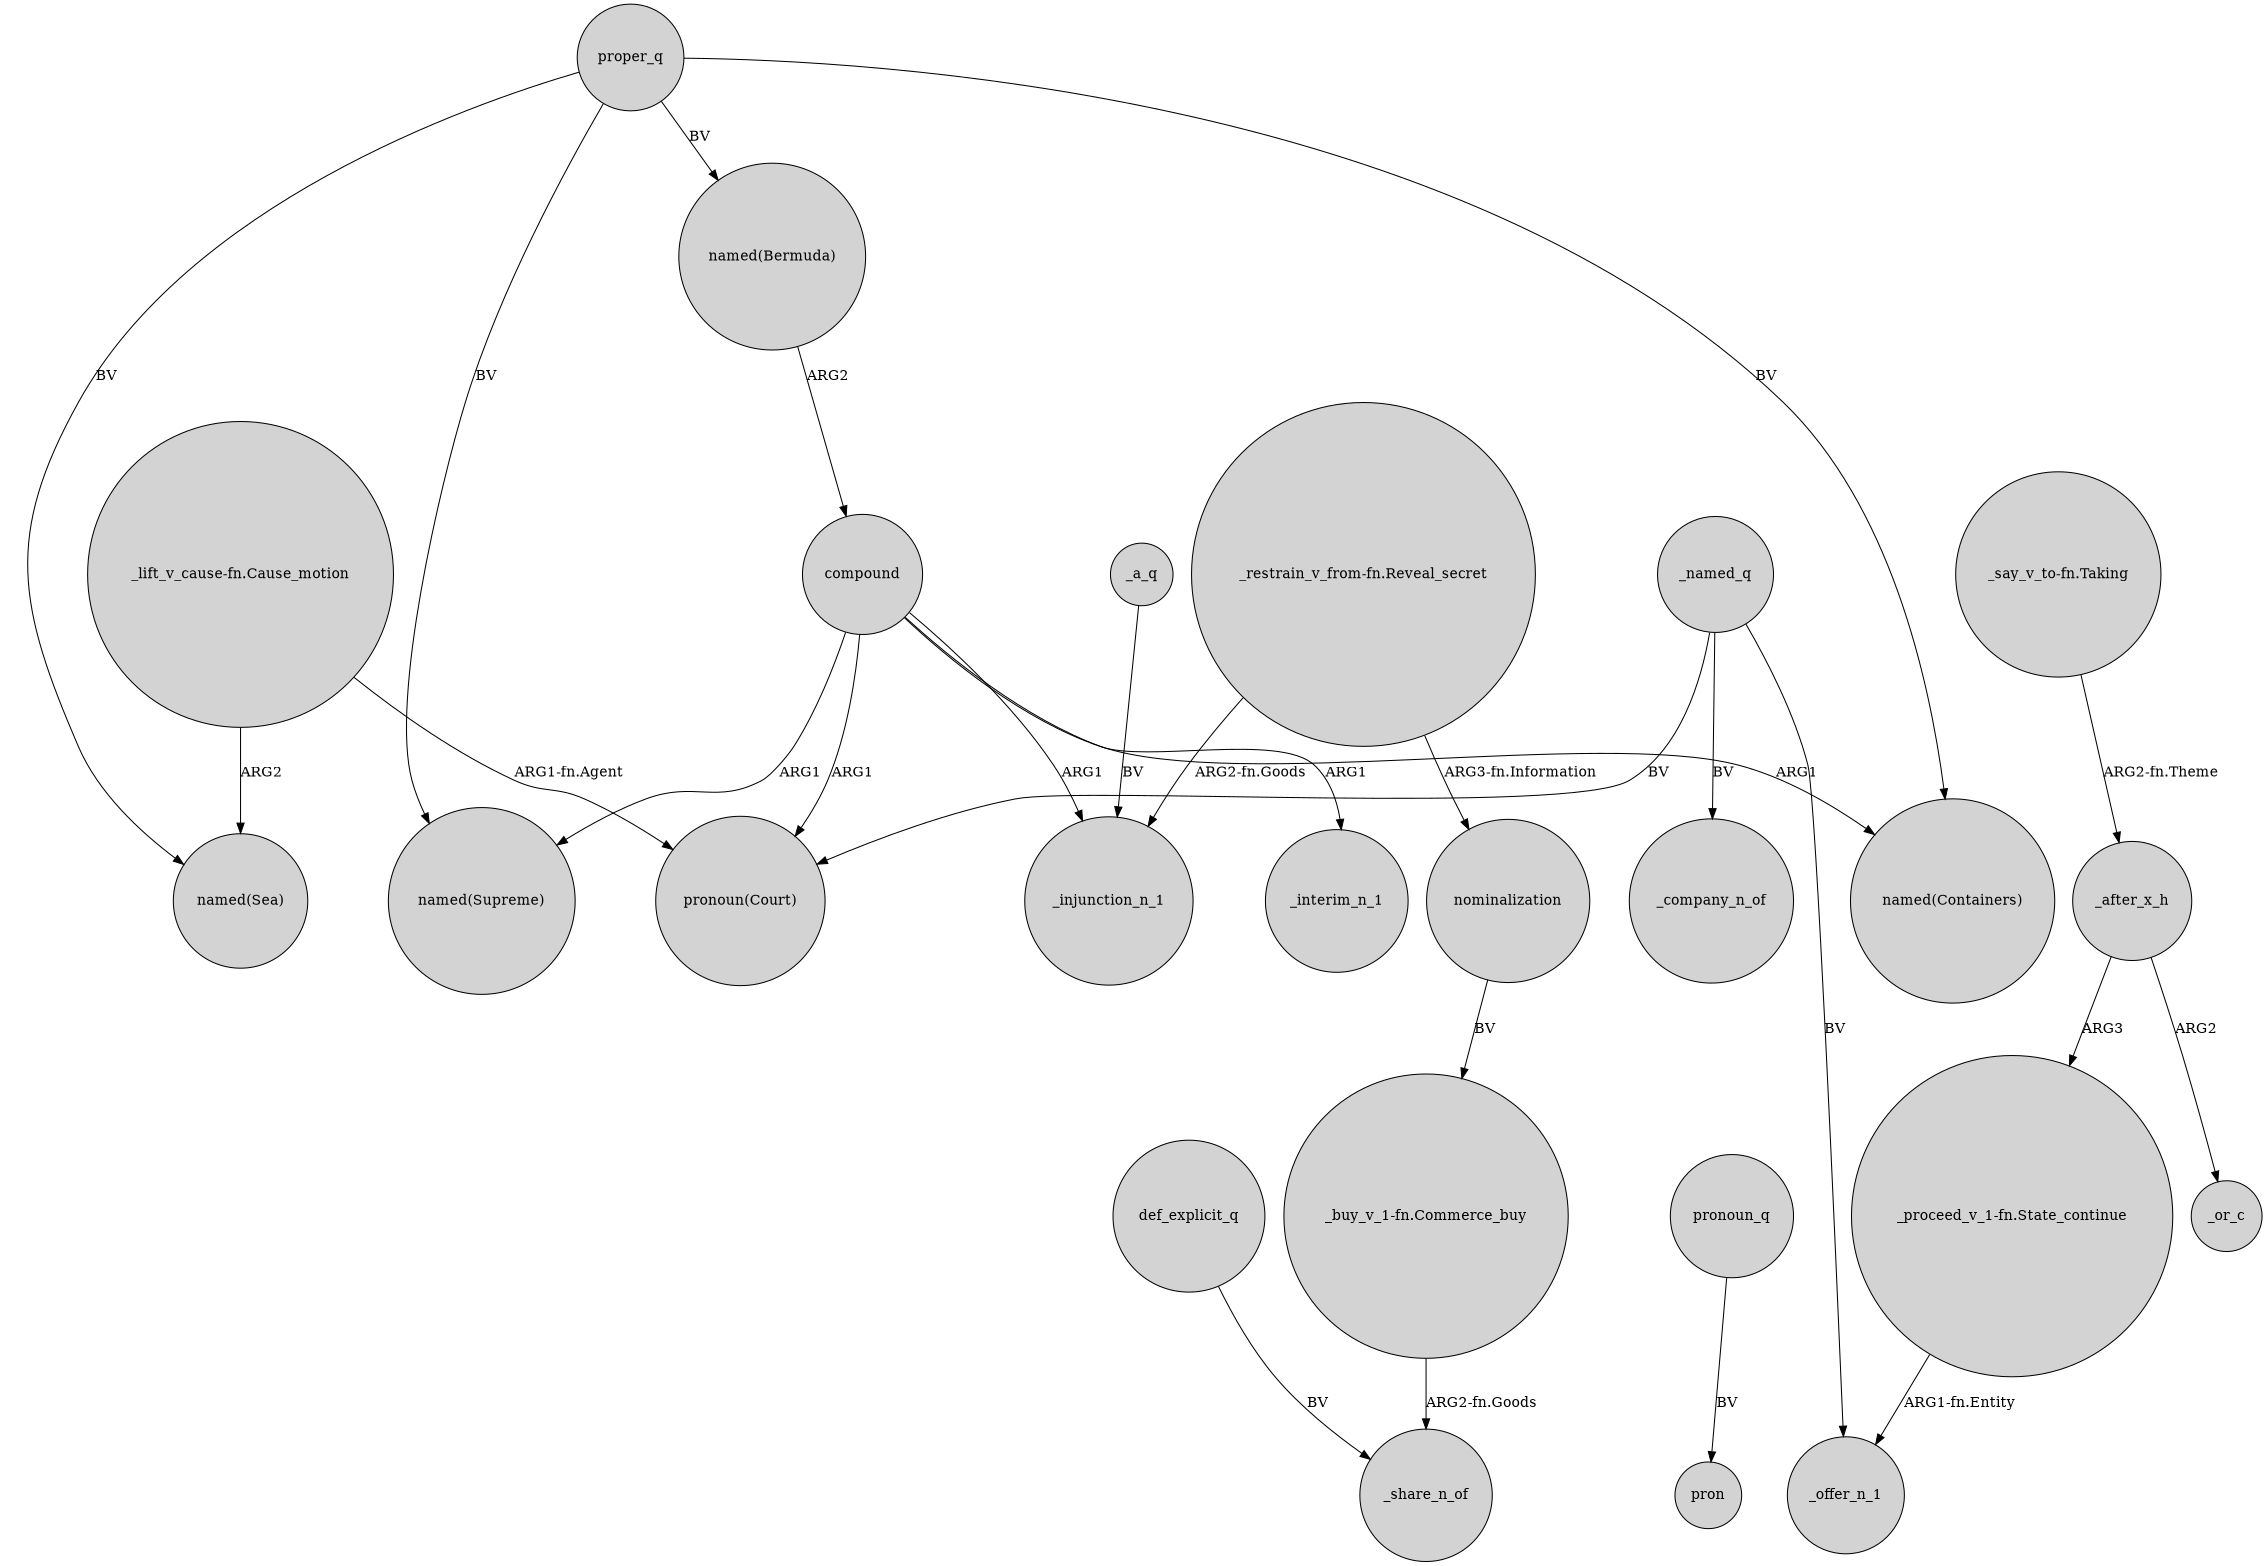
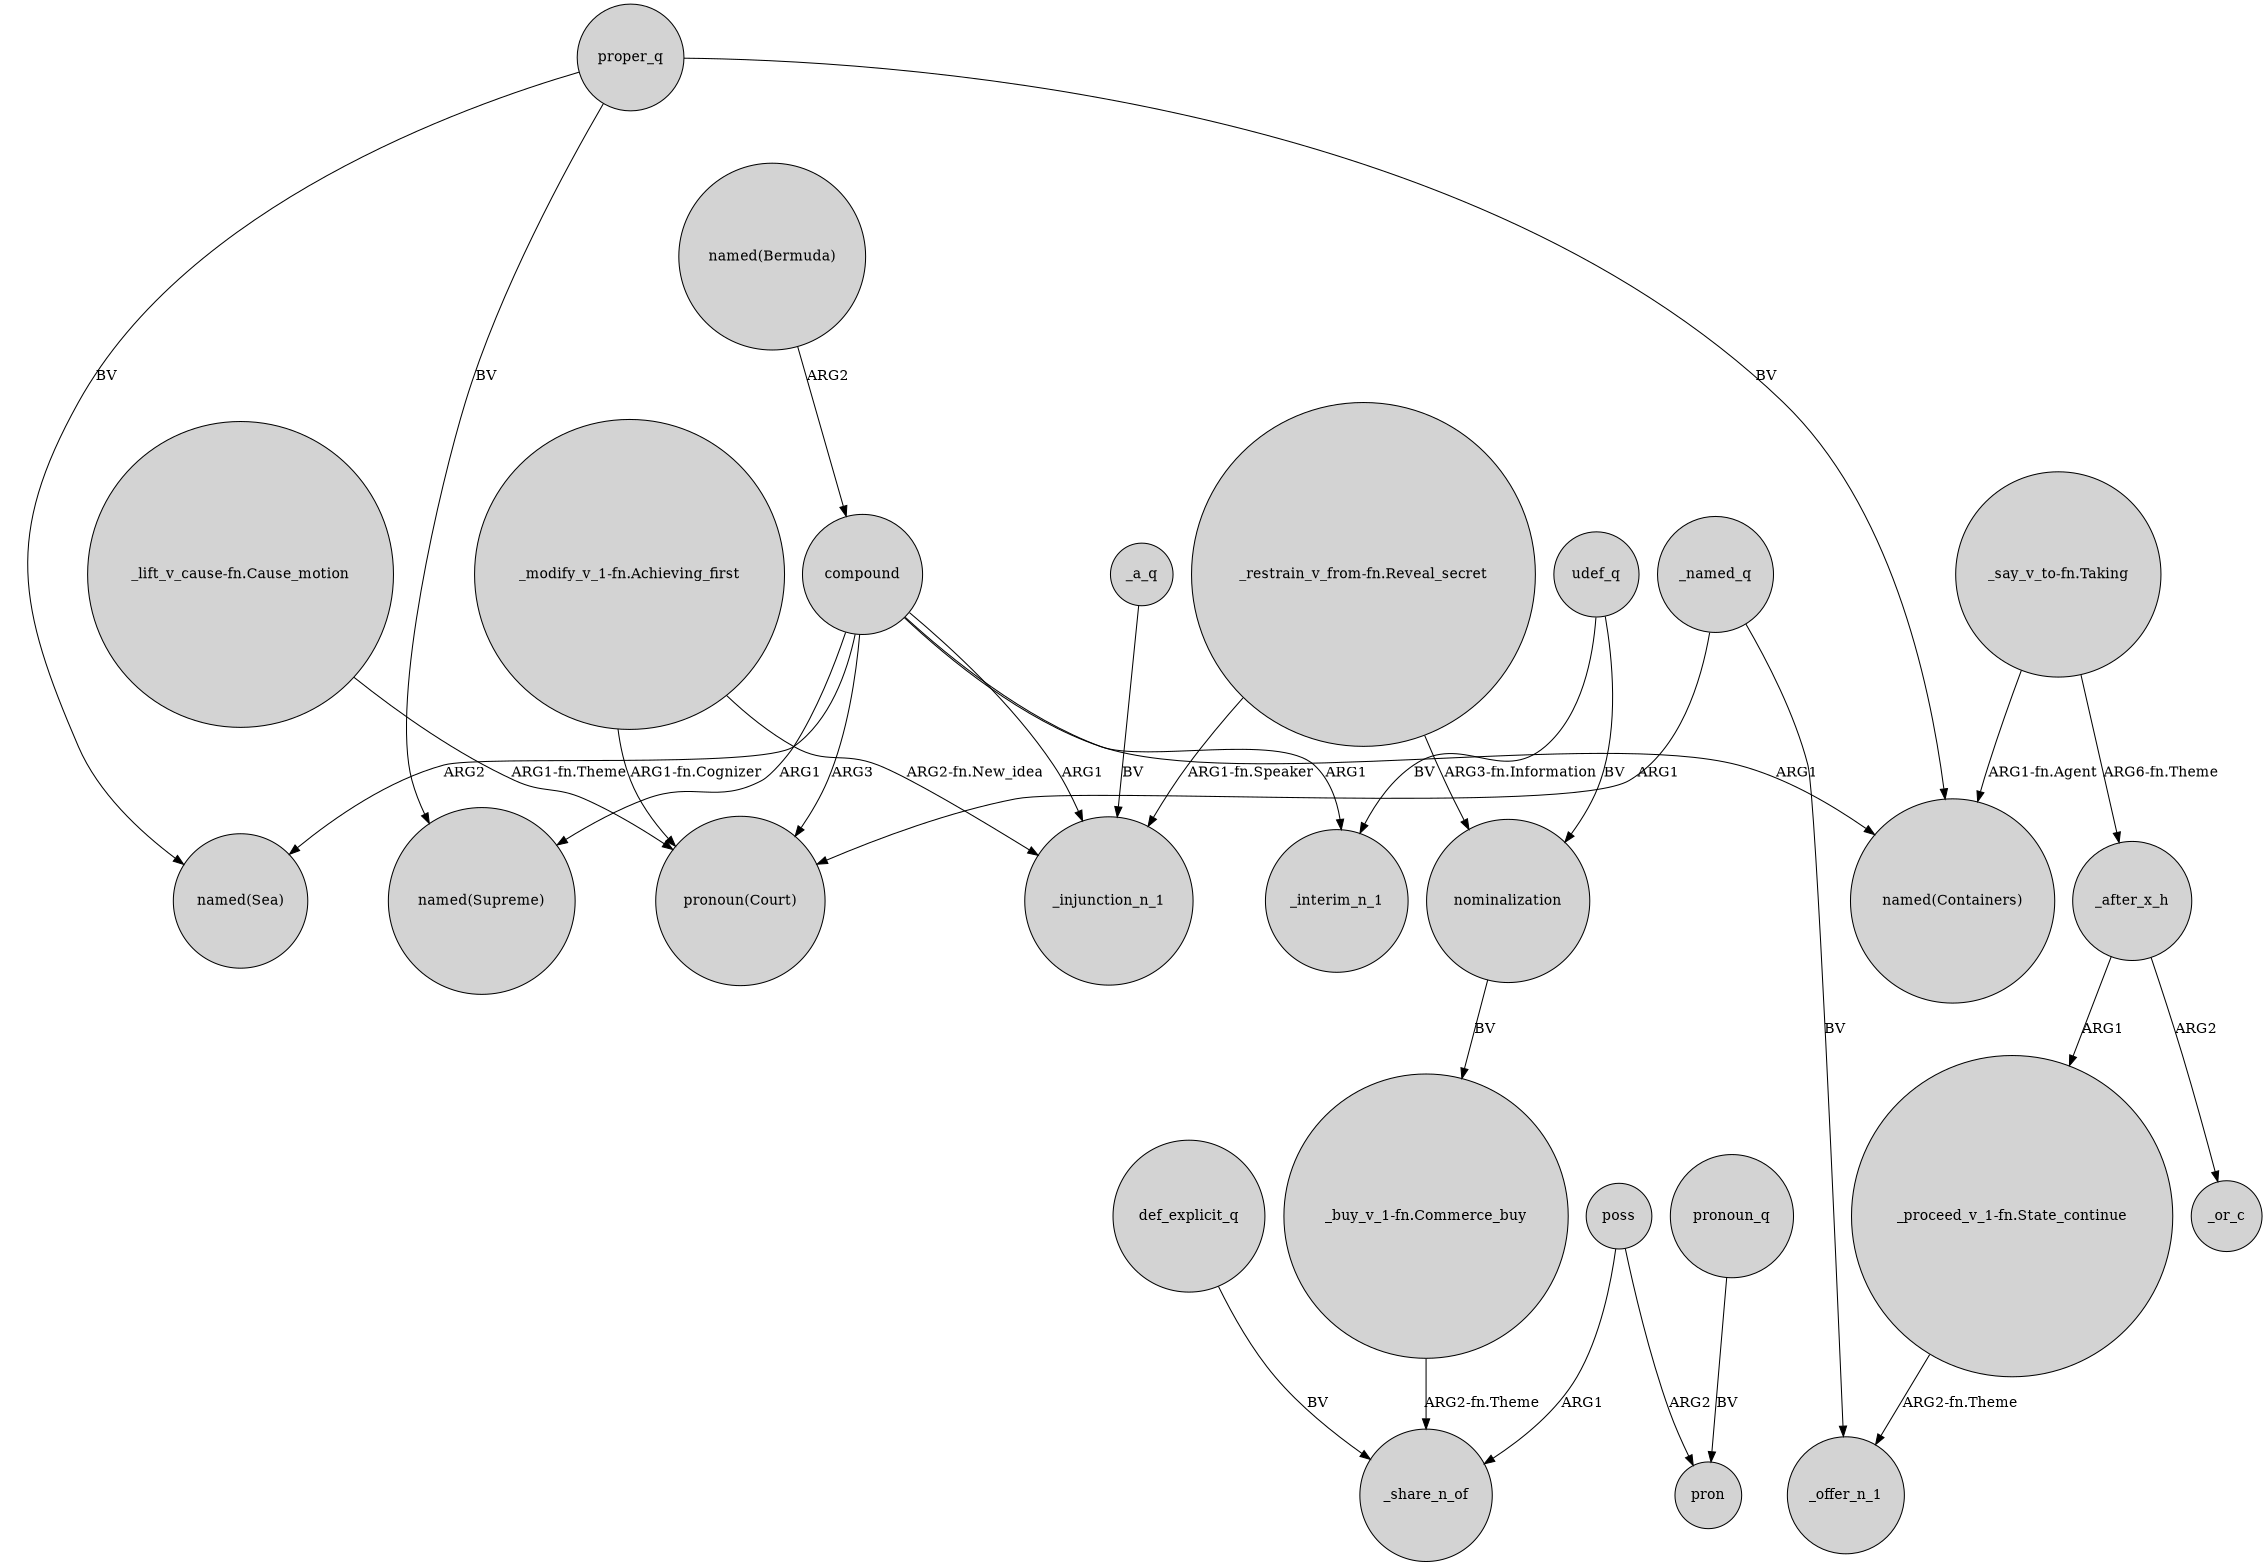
(687, 137) -> none
none -> (630, 574)
none -> (1596, 574)
none -> (2000, 731)
(569, 773) -> (569, 773)
(853, 773) -> (853, 773)
(1251, 773) -> (1251, 773)
(1659, 773) -> (1659, 773)
(2161, 773) -> (2161, 773)
(241, 775) -> (600, 761)
(1711, 901) -> none
(2103, 1029) -> (2103, 1029)
none -> (1619, 1216)
(1482, 1403) -> (1482, 1403)
(1960, 1403) -> (1960, 1403)
